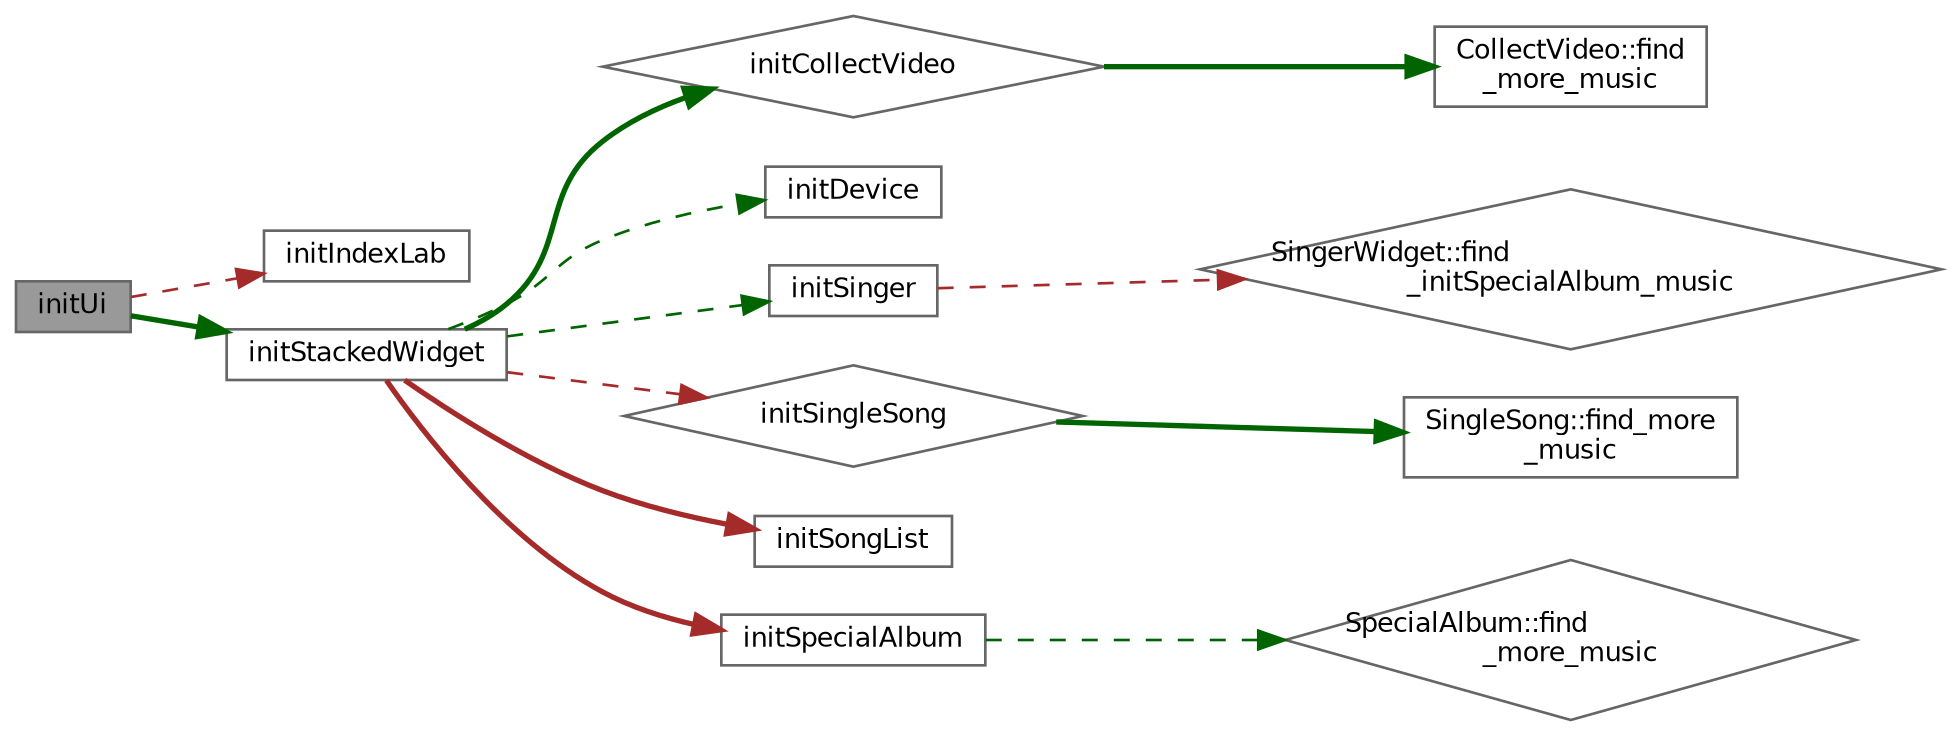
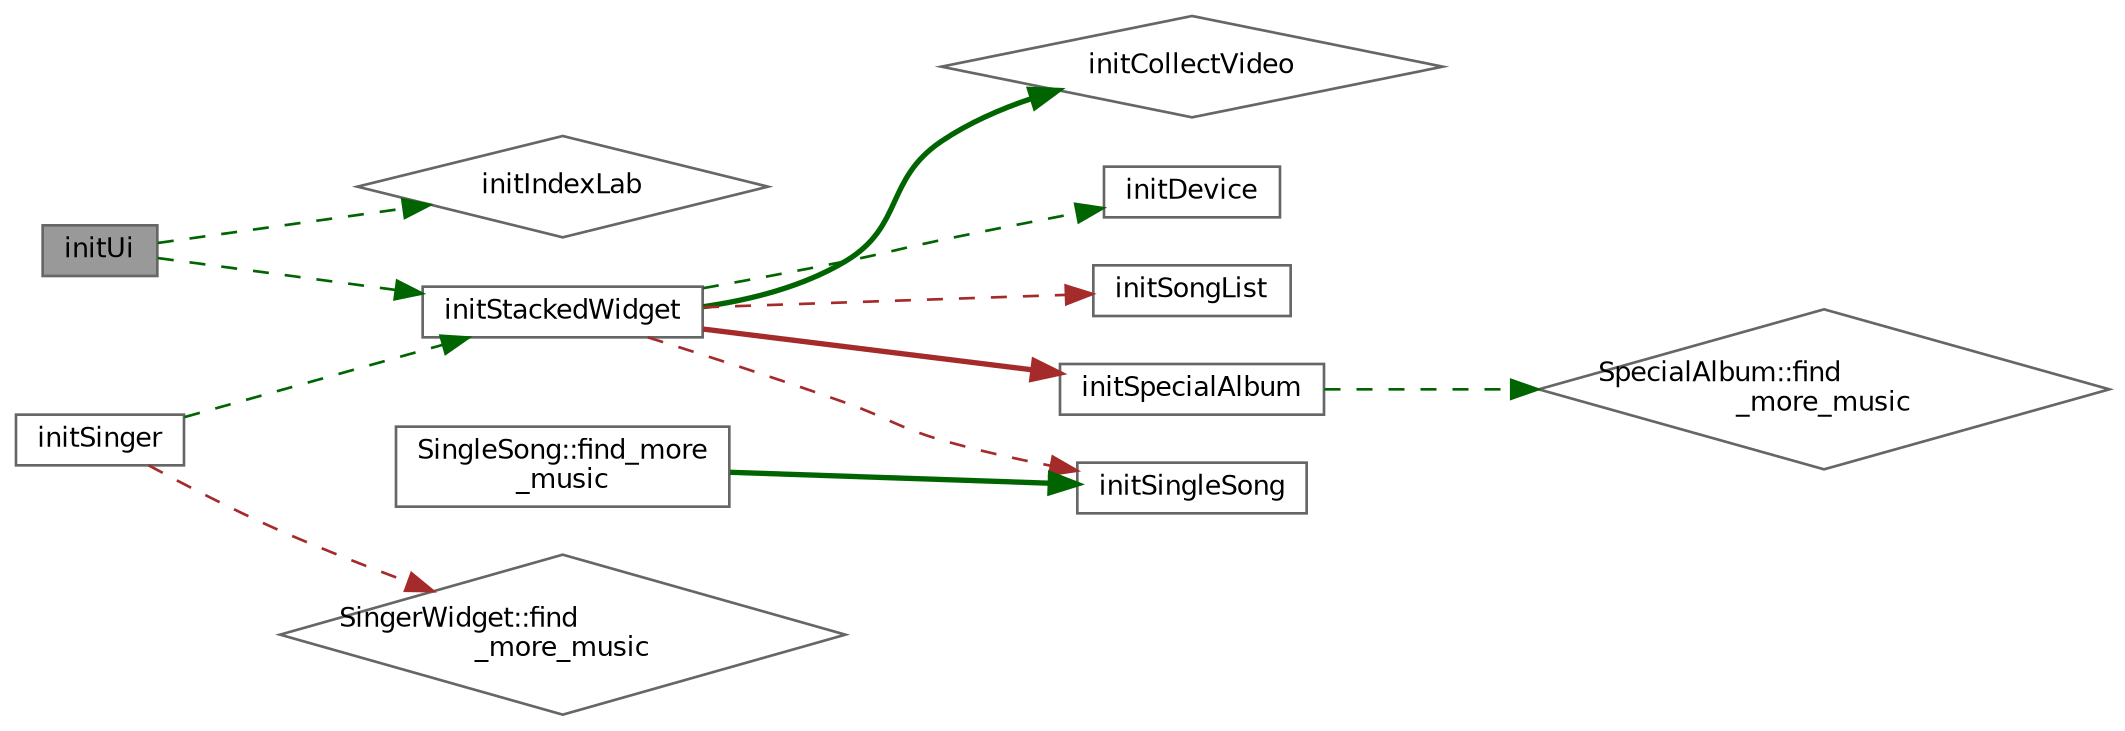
(1571, 67) -> none
(367, 256) -> (563, 187)
(1571, 269) -> (563, 635)
(184, 288) -> (280, 226)
(165, 321) -> (277, 274)
(625, 321) -> (313, 381)
(853, 416) -> (1192, 488)
(1216, 427) -> (890, 478)
(558, 471) -> (884, 301)
